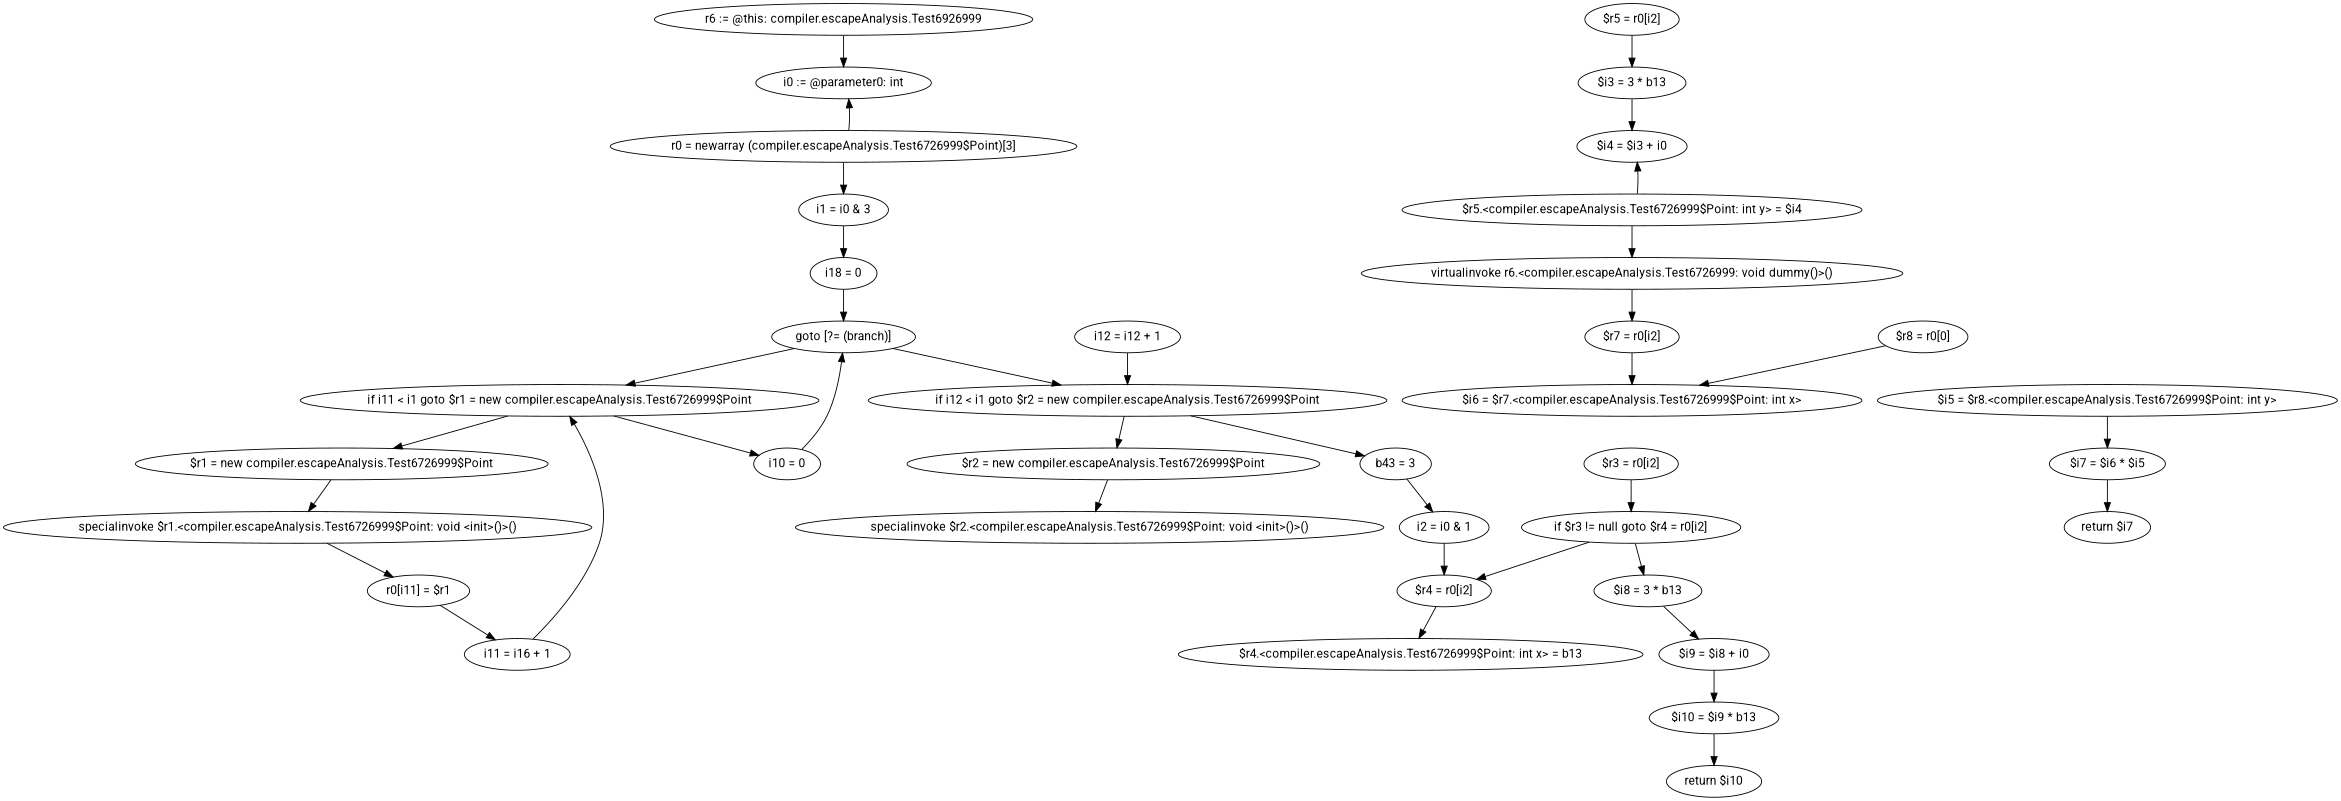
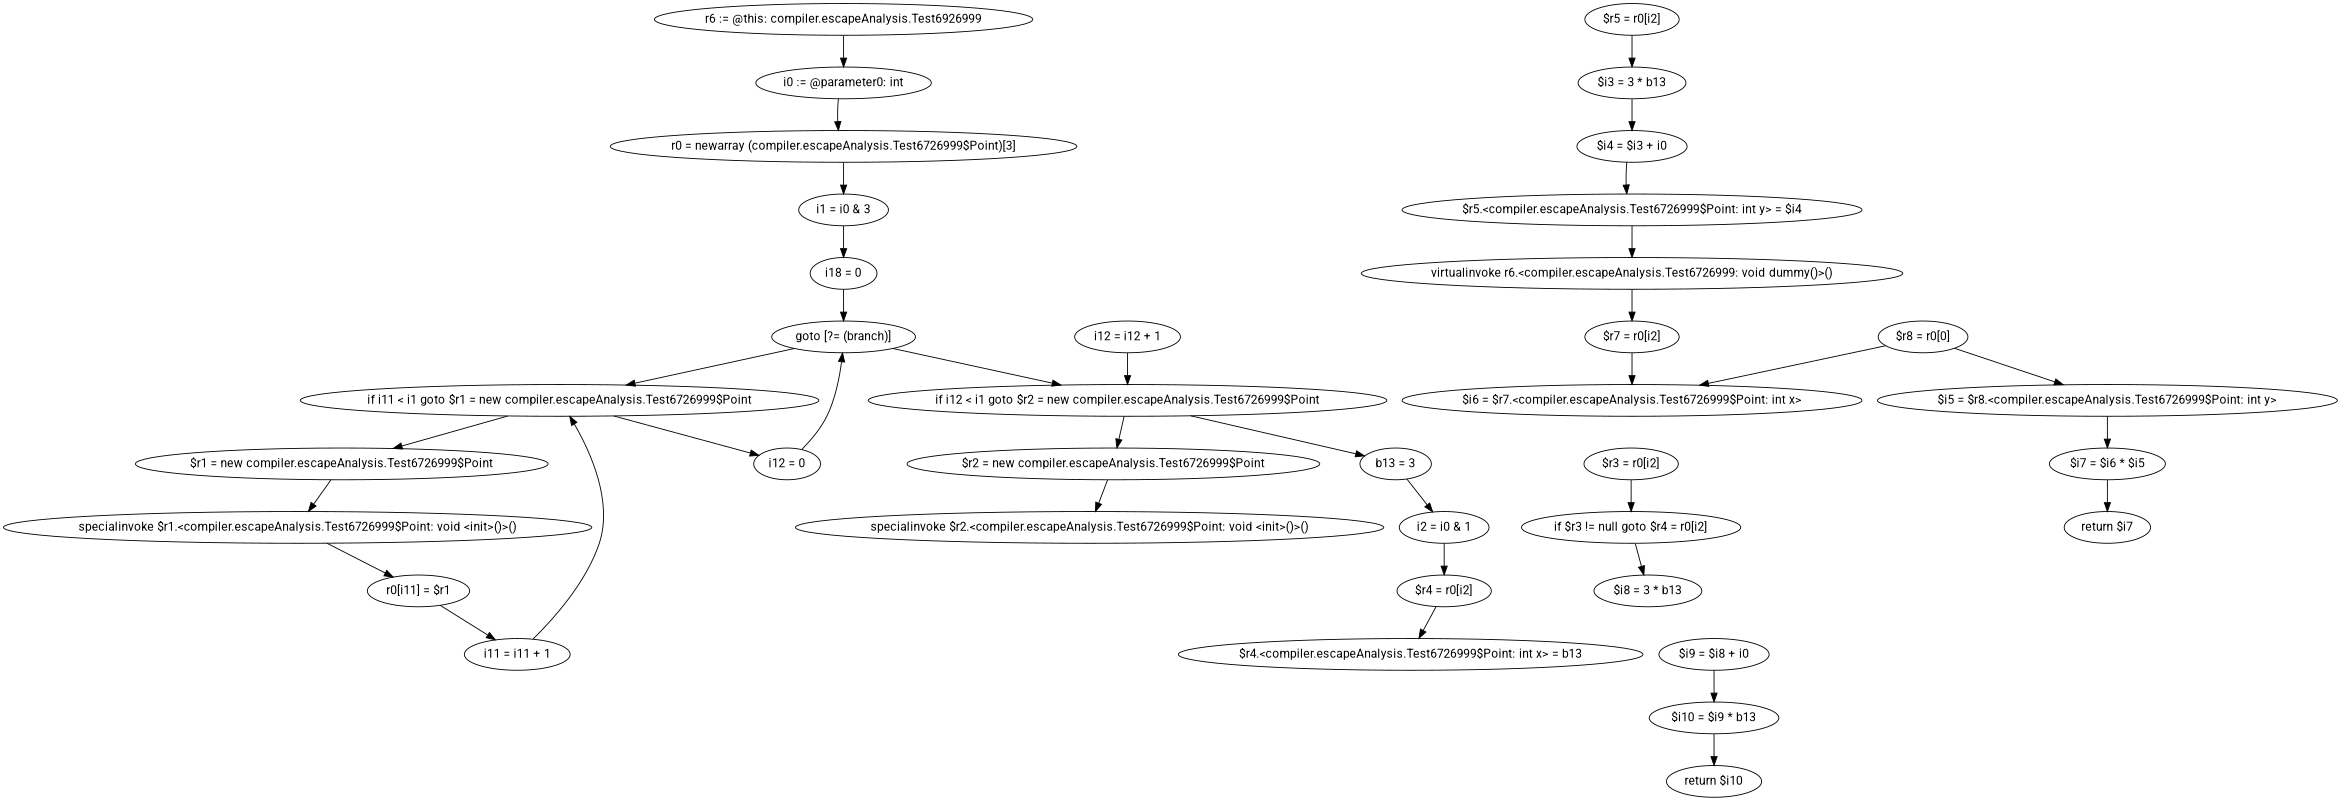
(849, 119) -> (838, 110)
(1638, 182) -> (1626, 174)
none -> (2005, 365)
(787, 464) -> (787, 464)
(1396, 464) -> (1396, 464)
(1537, 559) -> none
(1678, 620) -> none
(517, 654) -> (517, 654)
